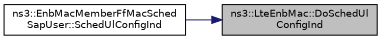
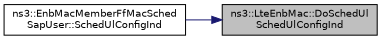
(300, 20) -> (300, 20)
